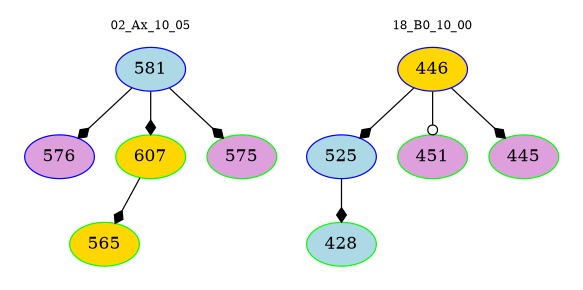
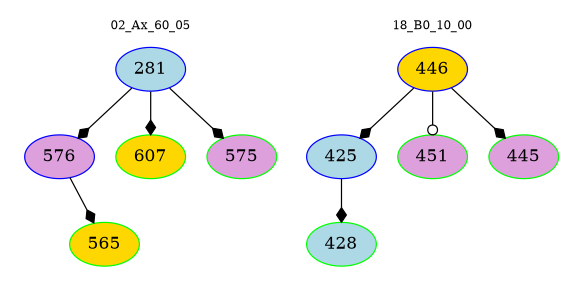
(151, 26) -> (151, 26)
(151, 69) -> (151, 69)
(341, 157) -> (341, 157)
(131, 194) -> (78, 194)
